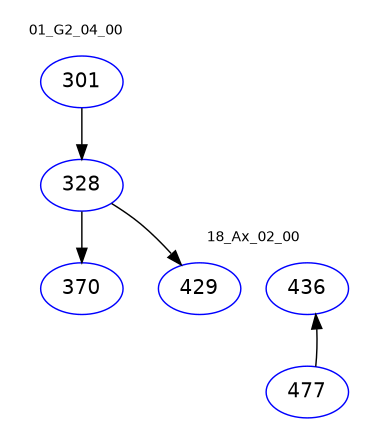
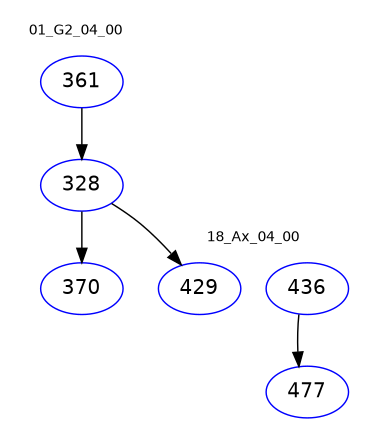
(82, 82) -> (82, 82)
(253, 238) -> (253, 238)
(317, 348) -> (298, 333)
